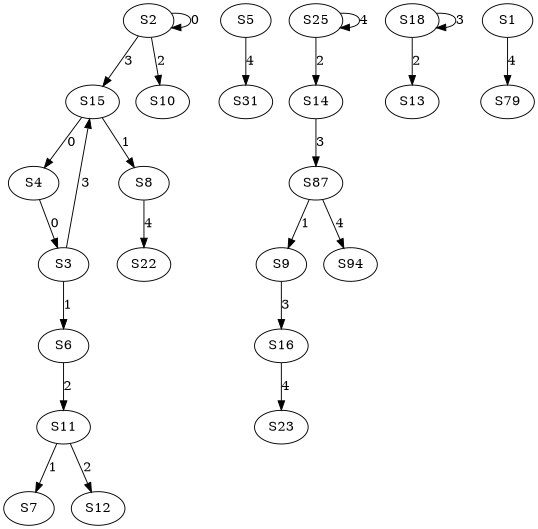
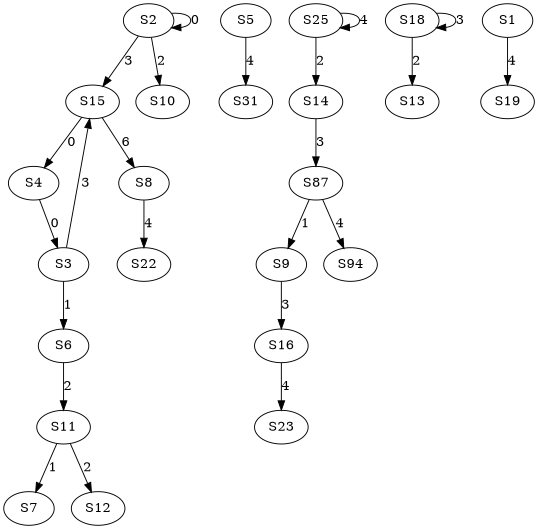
(508, 102) -> (508, 102)
(126, 143) -> (126, 143)
